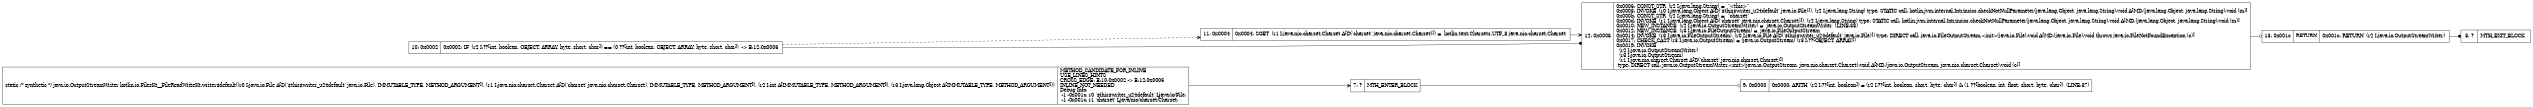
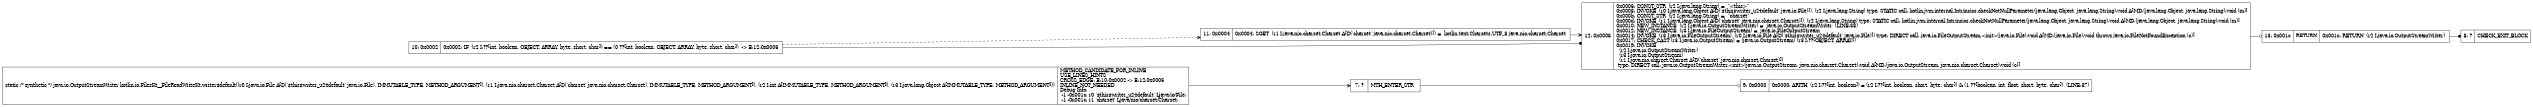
(2503, 36) -> (2503, 36)
(1392, 86) -> (1392, 86)
